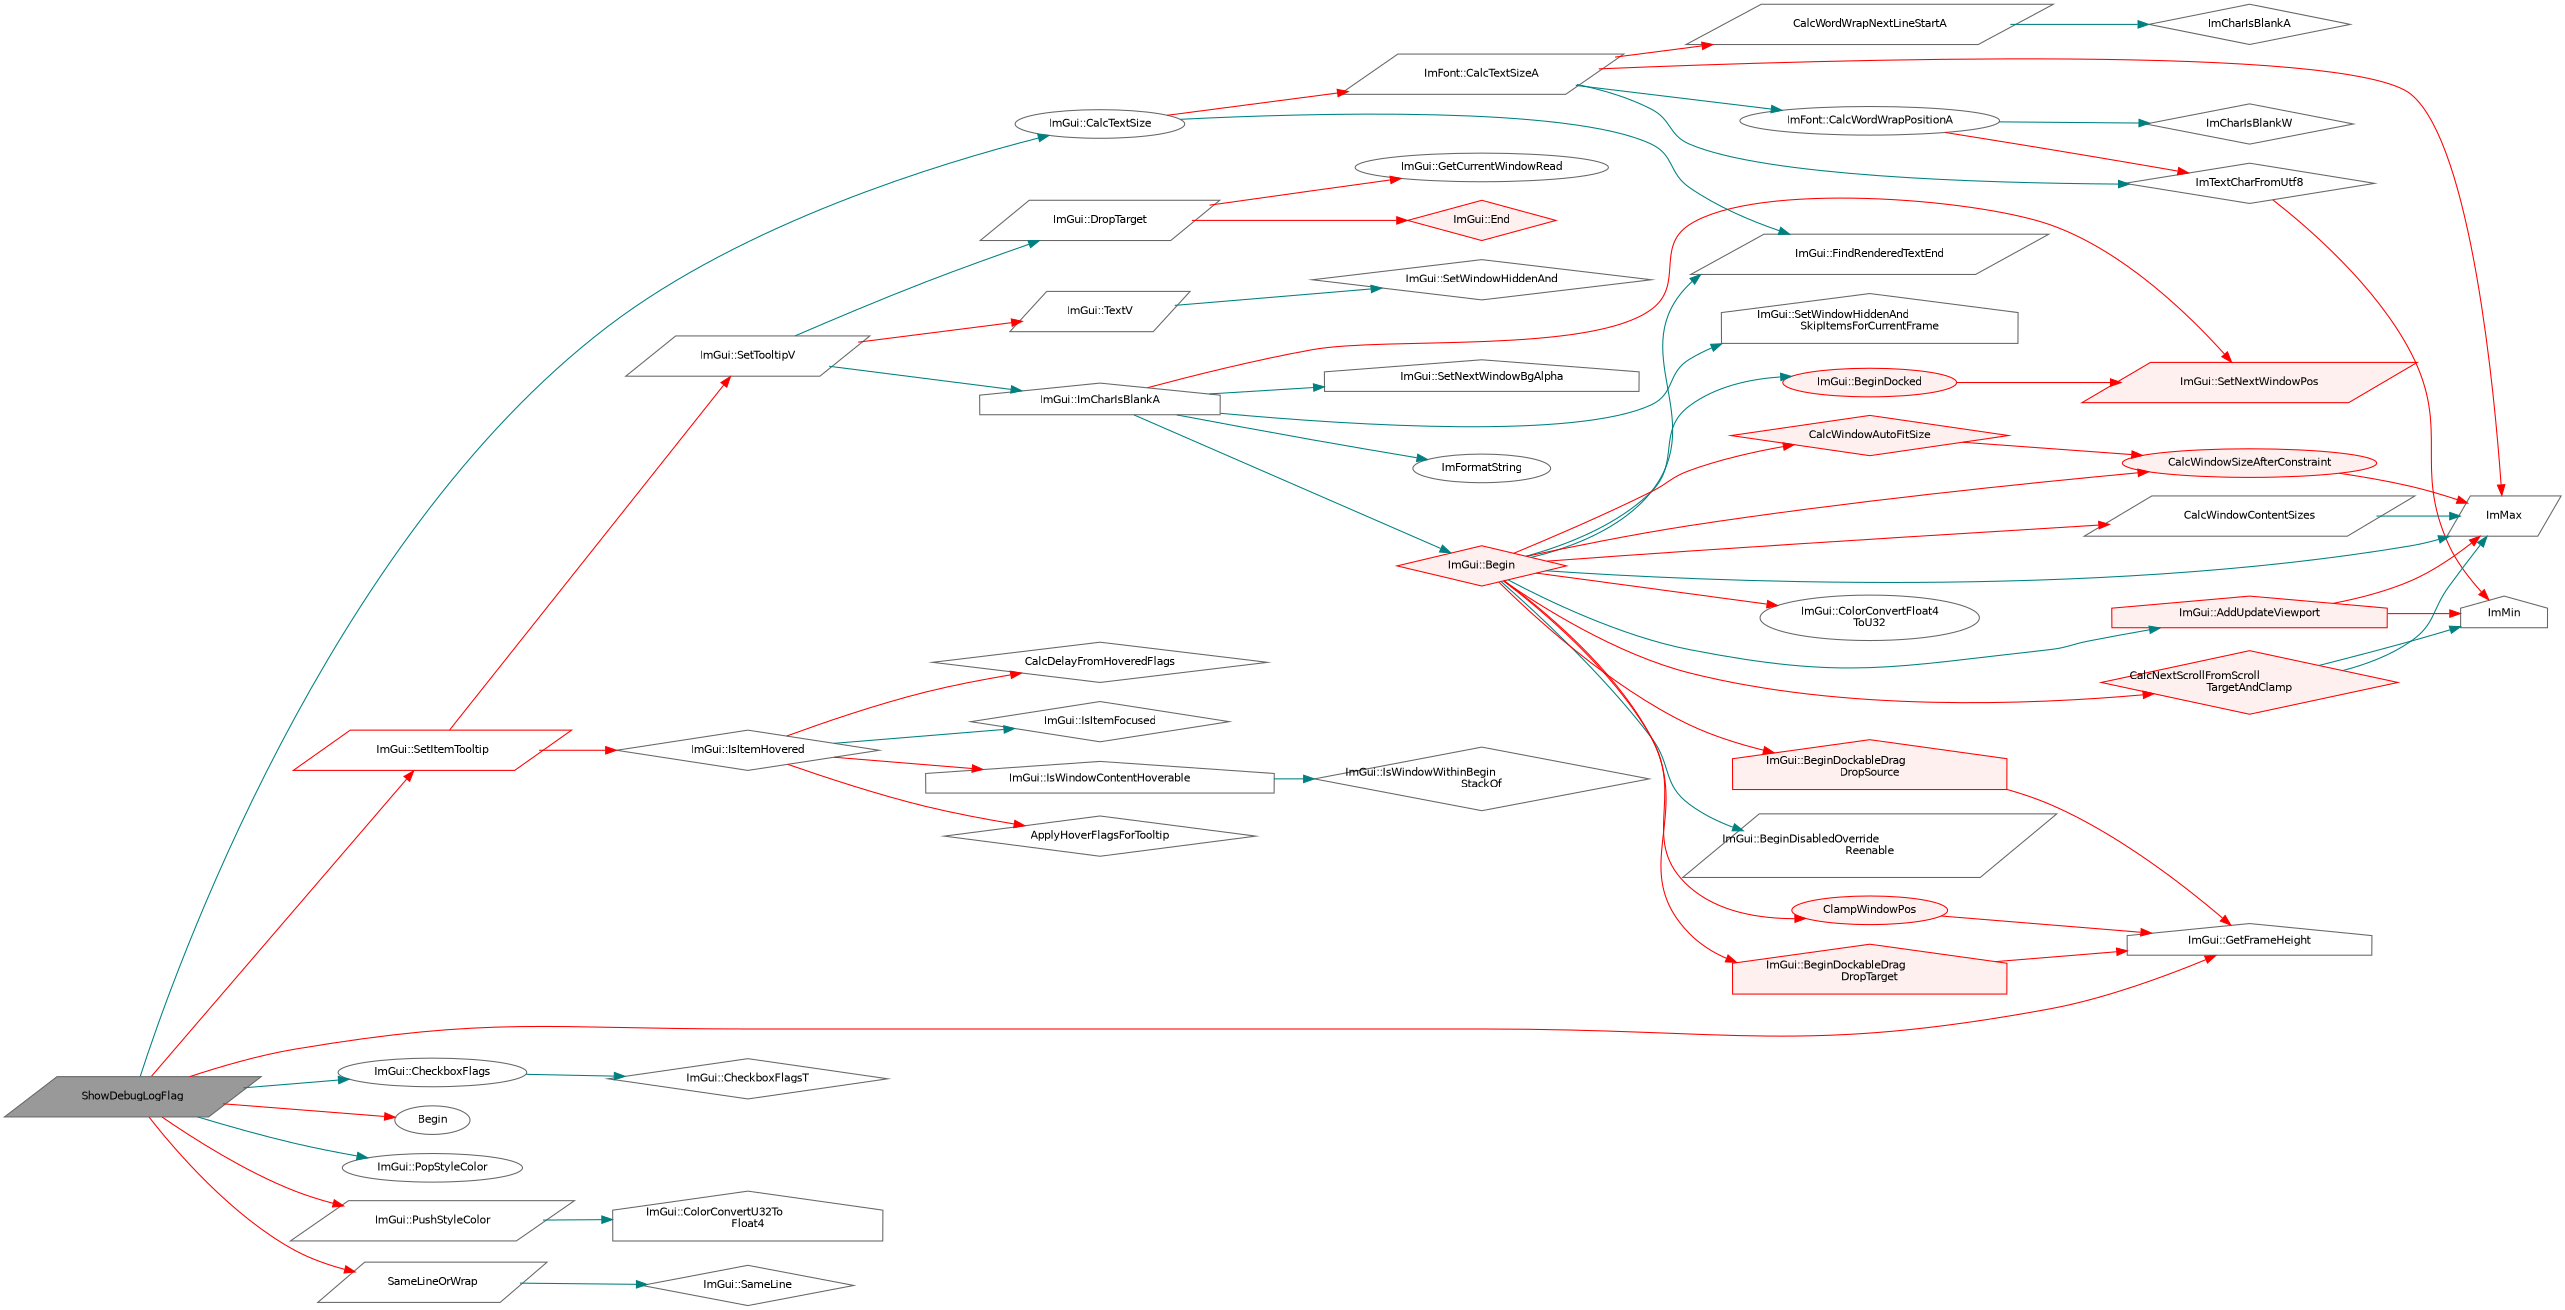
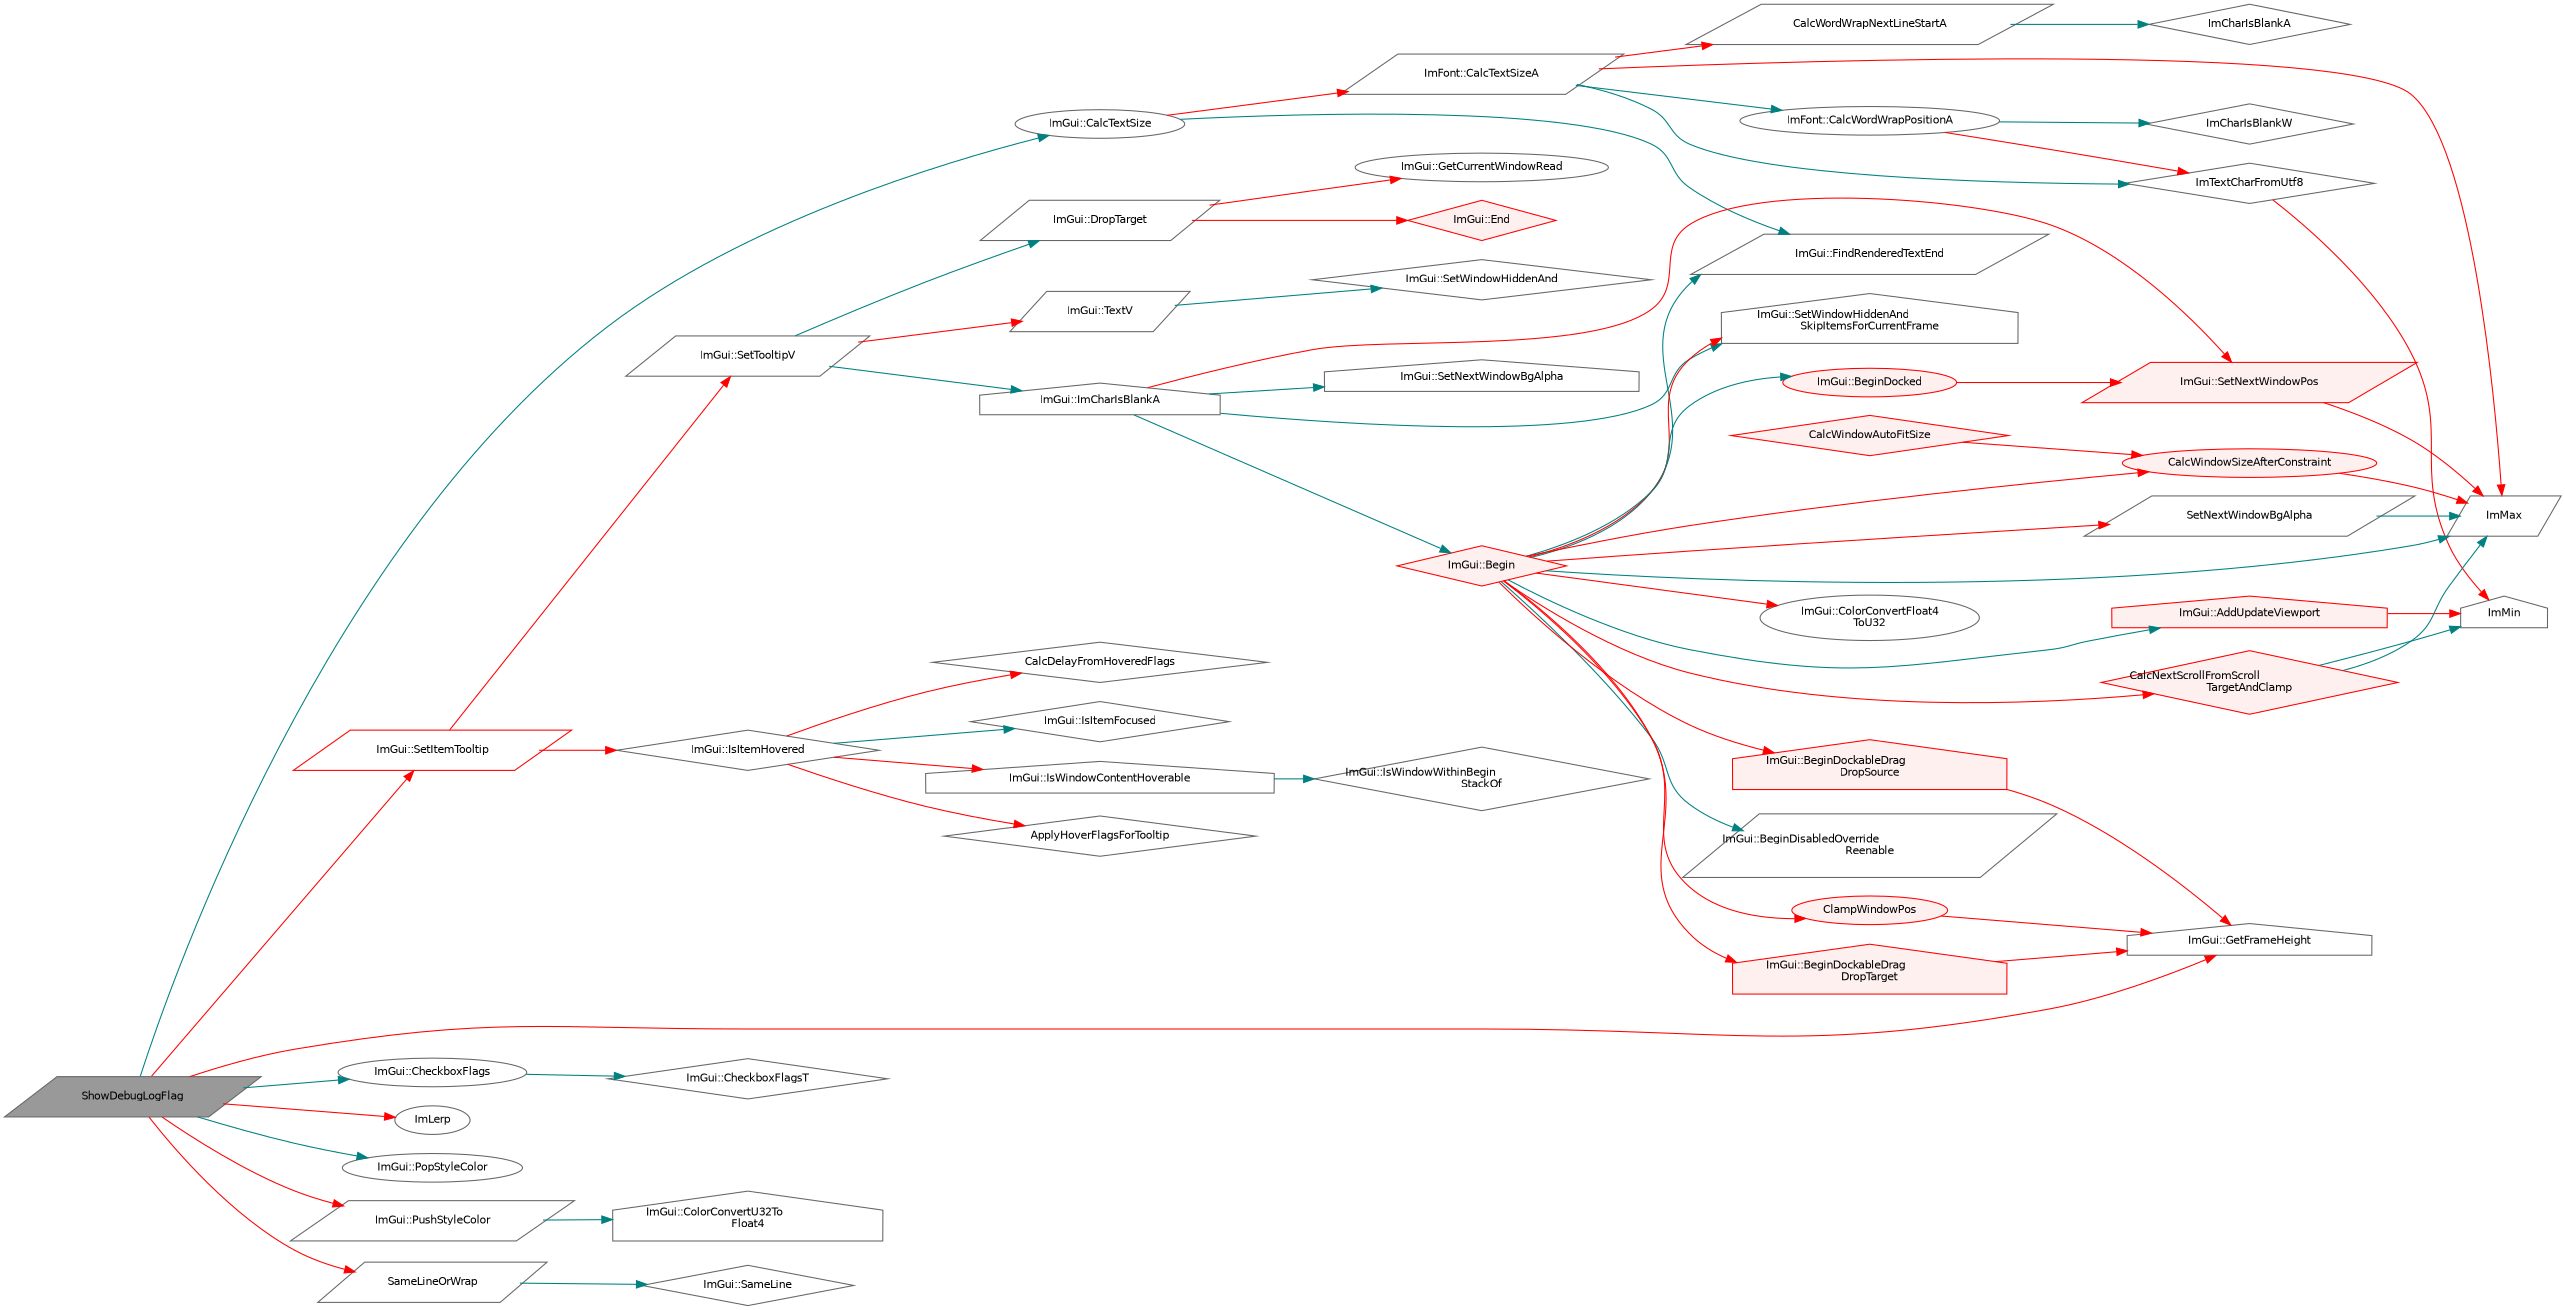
(1482, 468) -> none
(1627, 503) -> (1660, 479)
(2250, 516) -> (2250, 516)
(2407, 582) -> (2405, 436)
(432, 1120) -> (432, 1120)
